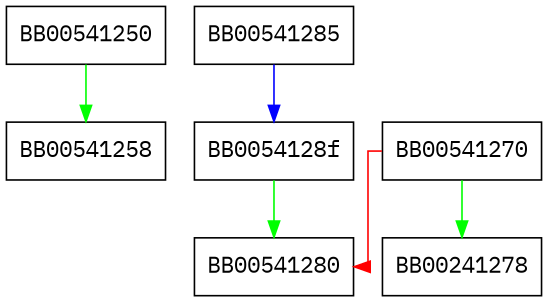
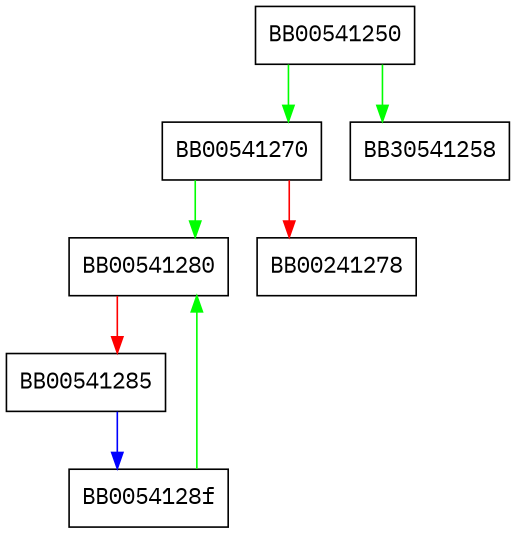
none -> (288, 85)
(86, 151) -> (430, 151)
(462, 201) -> (289, 201)
(368, 203) -> (195, 201)
none -> (117, 316)
